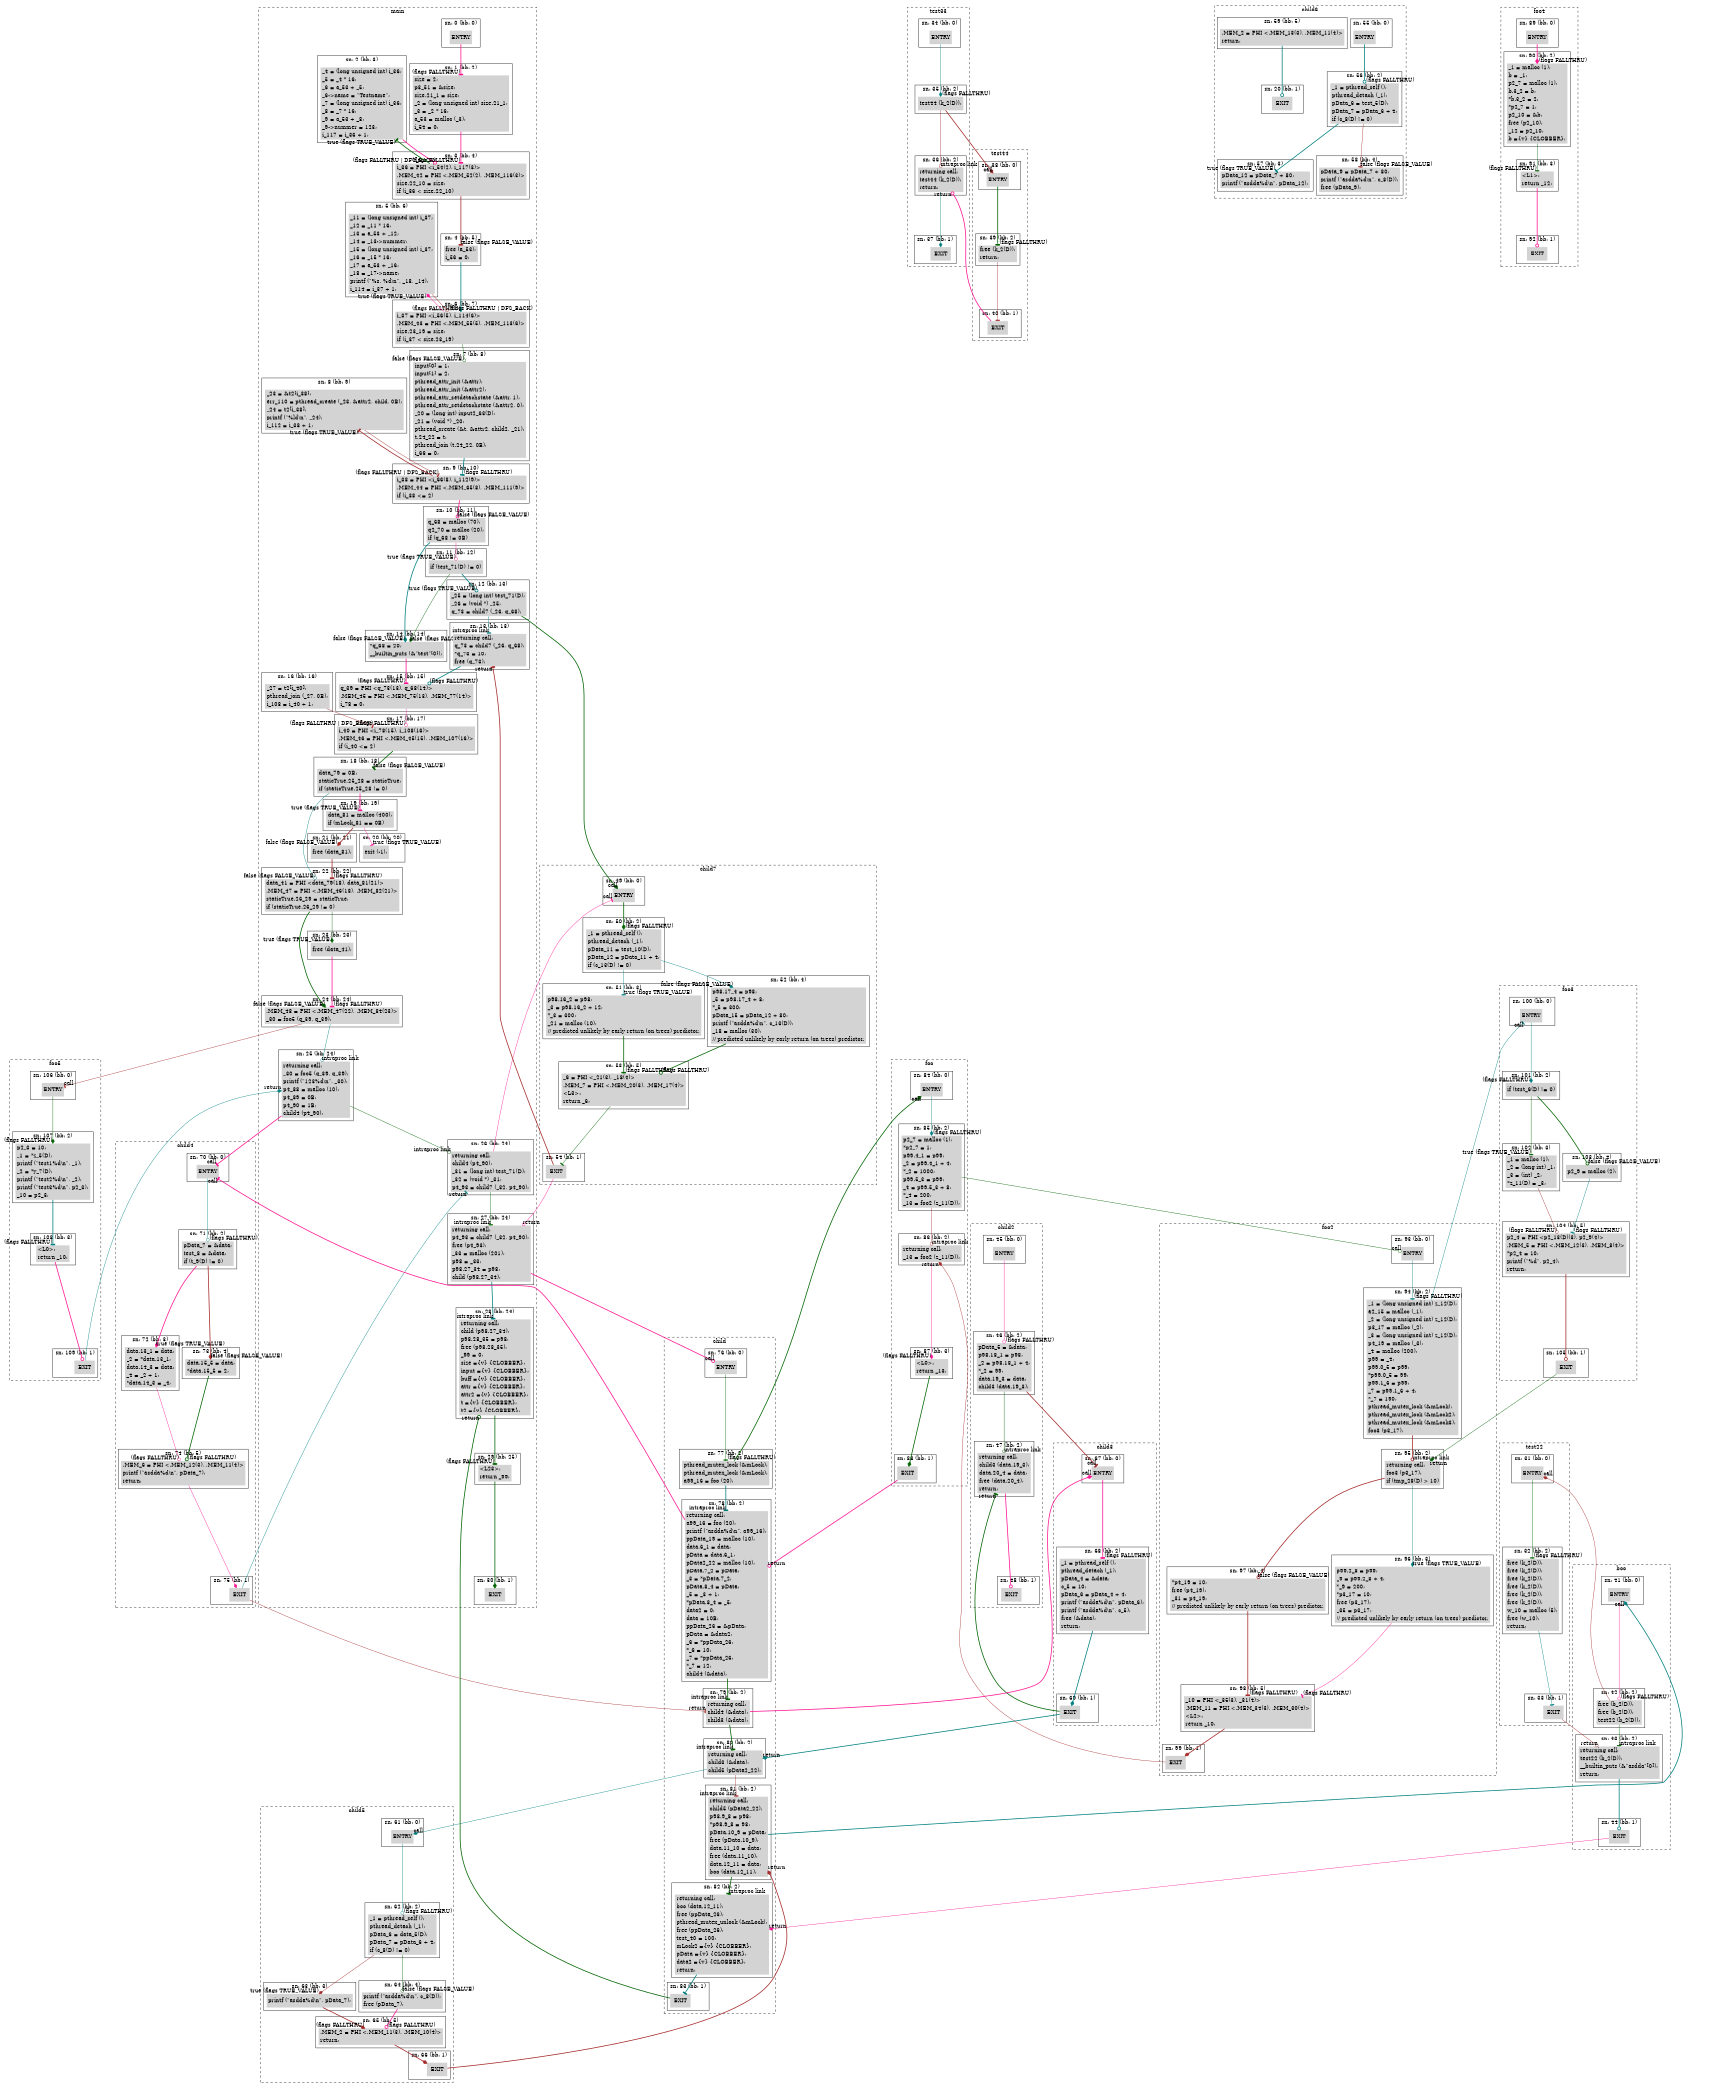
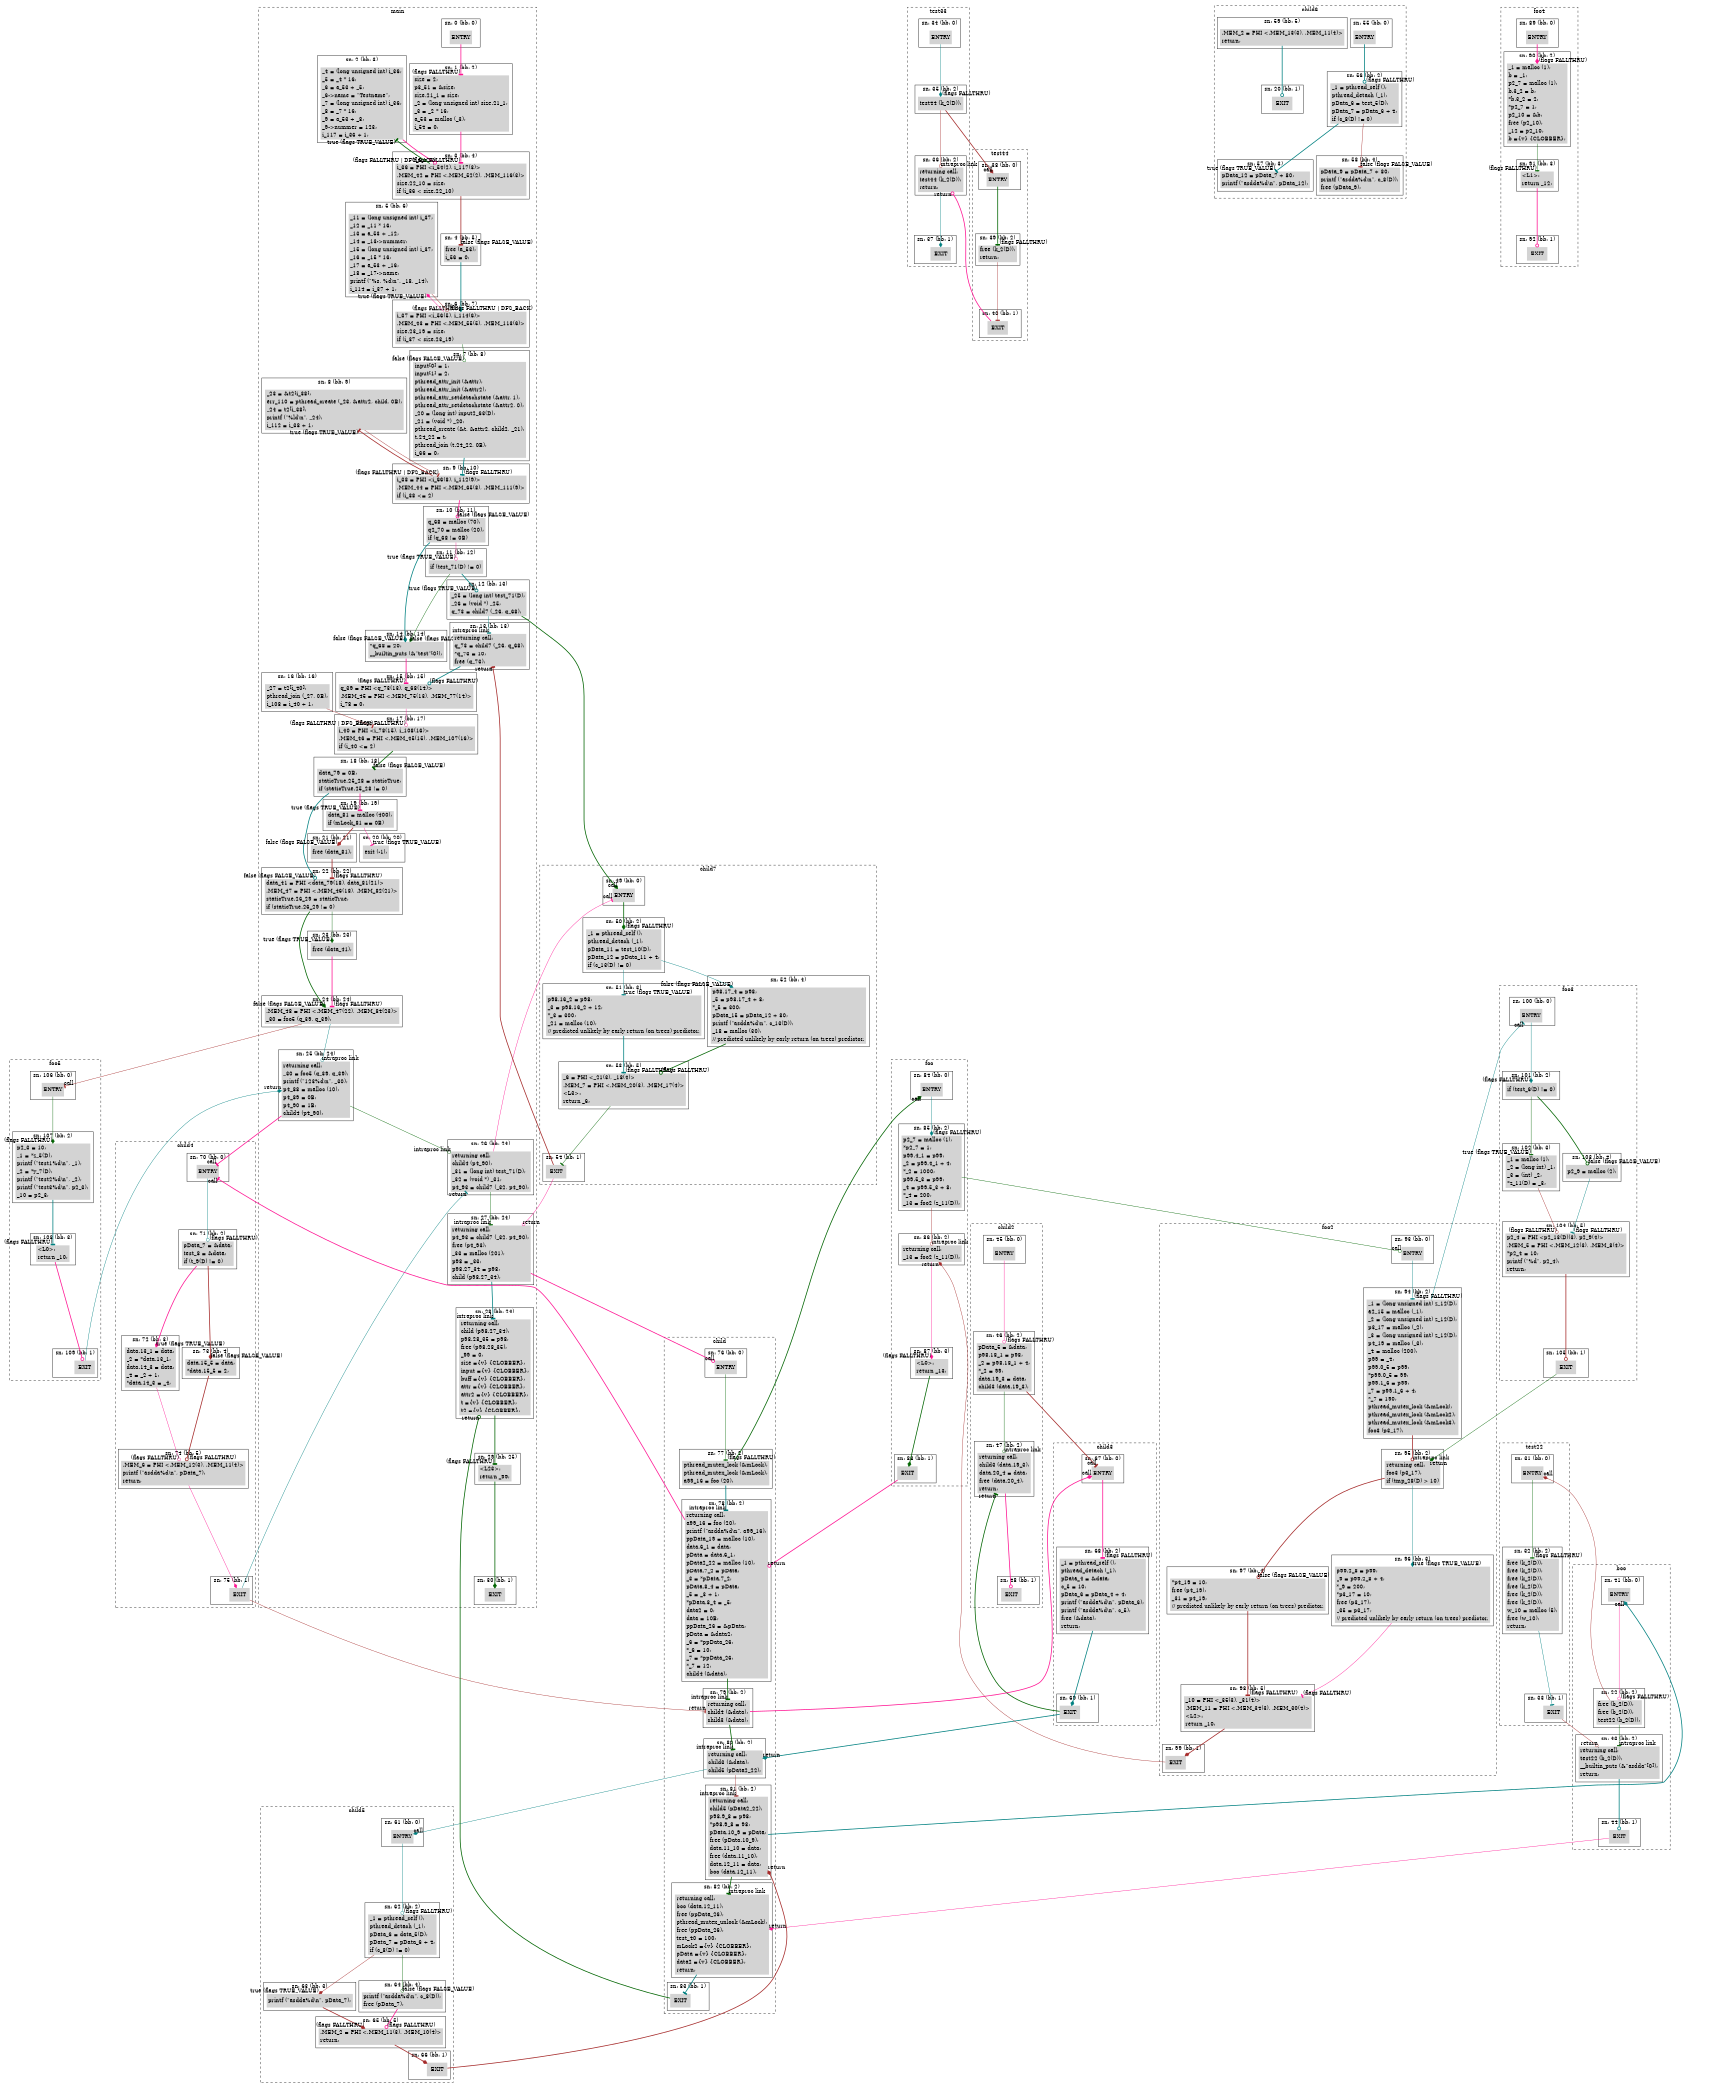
(307, 830) -> (307, 830)
(624, 1054) -> (624, 1054)
(198, 1417) -> (198, 1417)
(1619, 1693) -> (1619, 1693)
